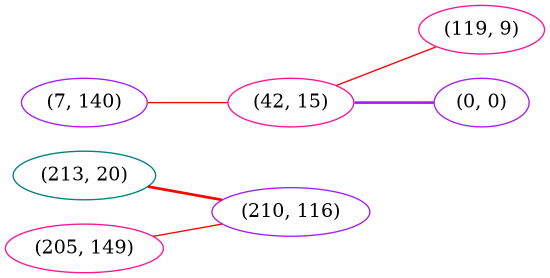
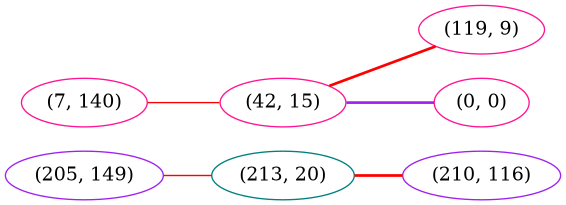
(386, 66) -> (382, 66)
(84, 103) -> (84, 103)
(482, 103) -> (482, 103)
(187, 230) -> (188, 176)
(84, 248) -> (84, 176)
